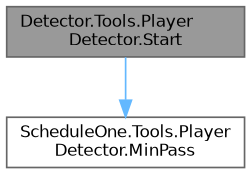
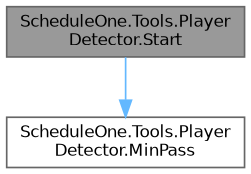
(126, 32) -> (126, 32)
